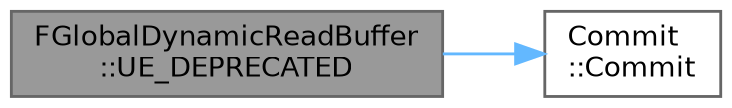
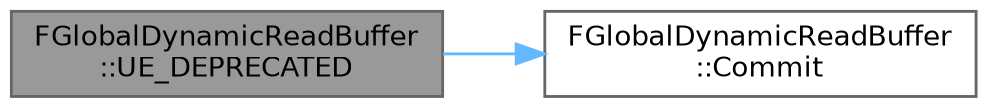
(633, 54) -> (760, 54)
